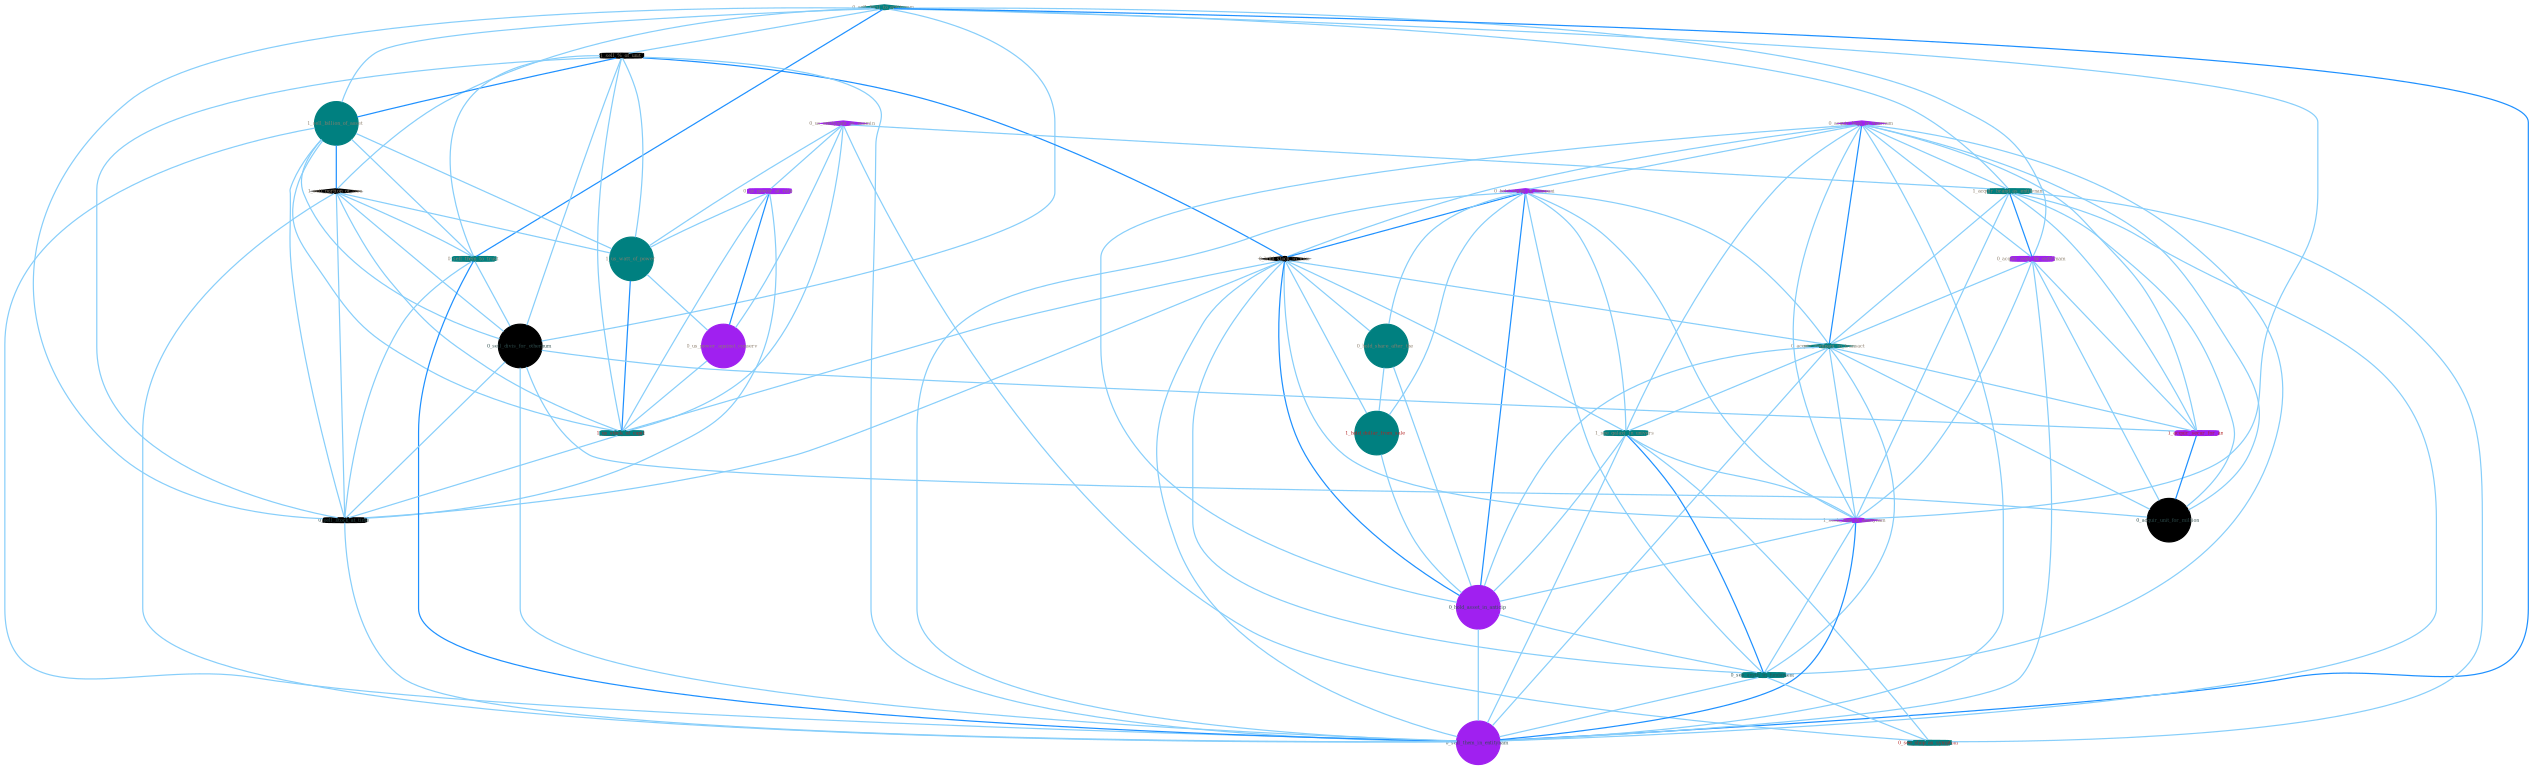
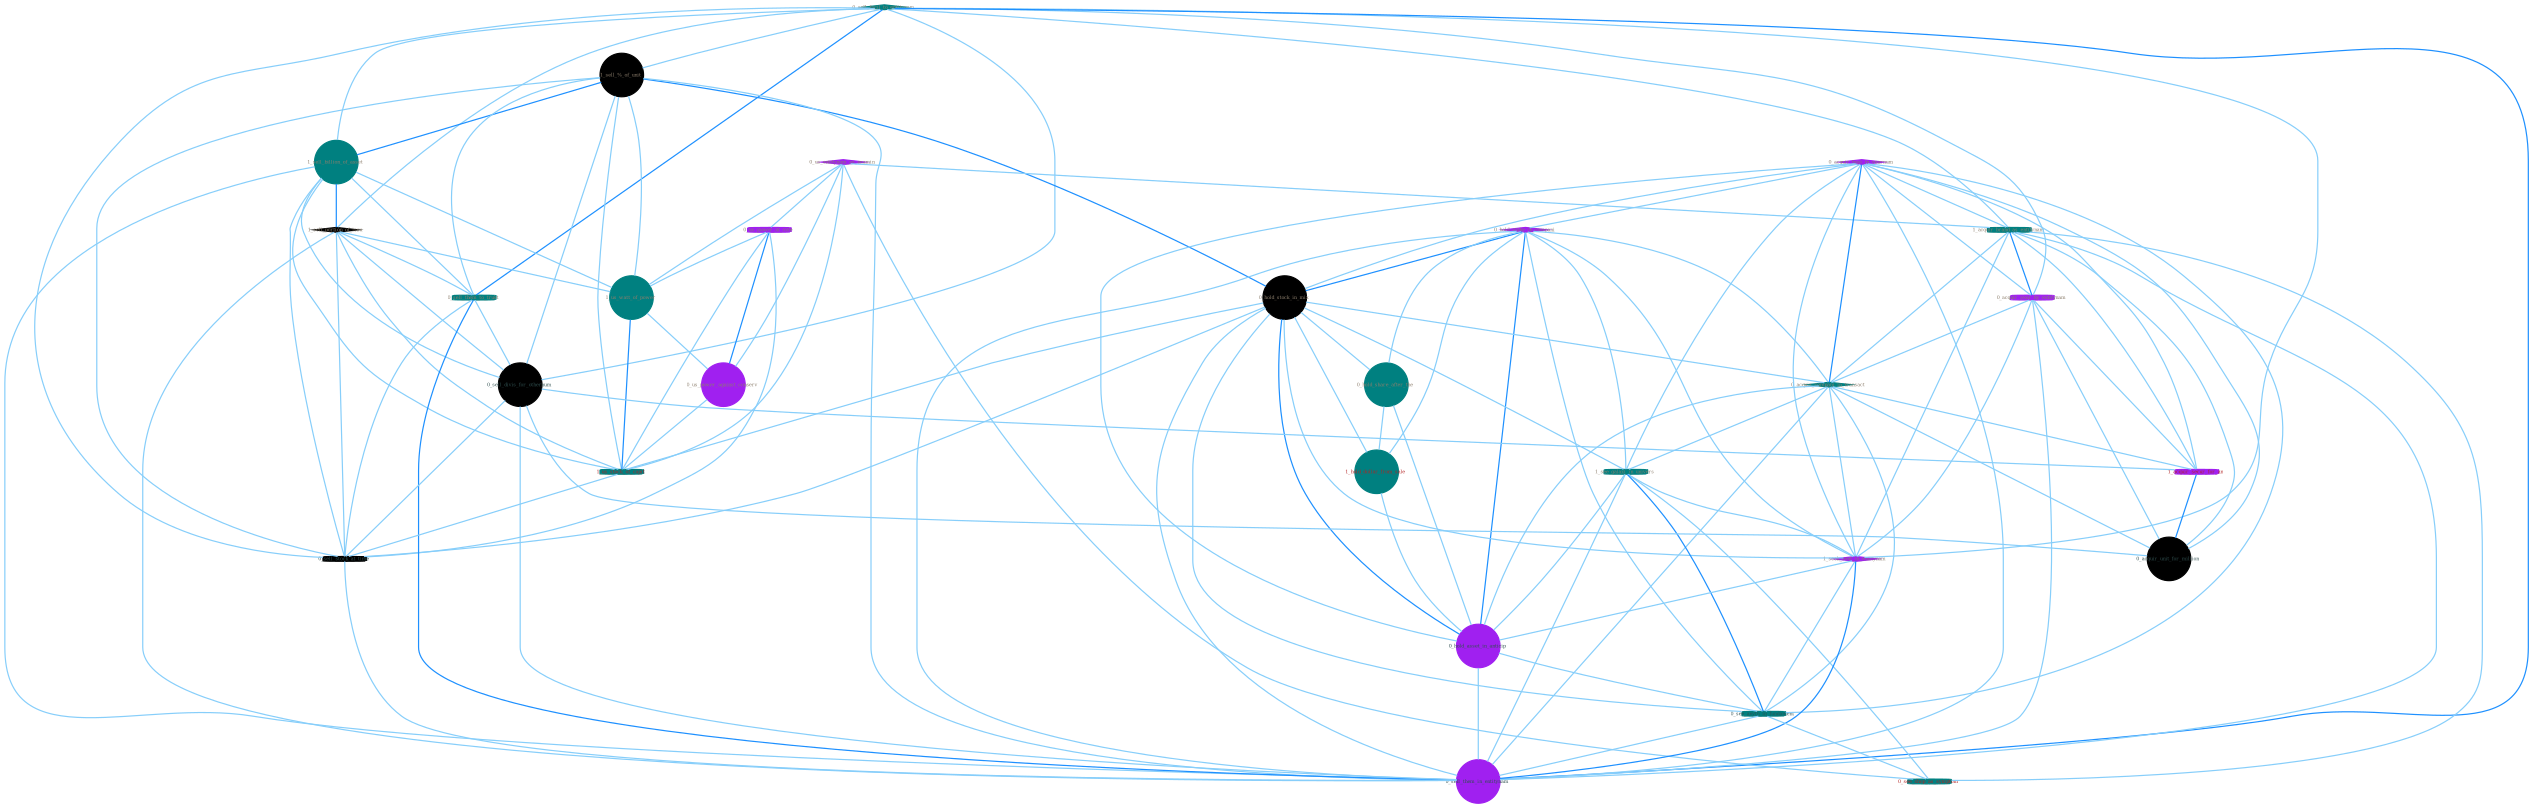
(622, 56) -> (622, 75)
(1285, 259) -> (1285, 298)
